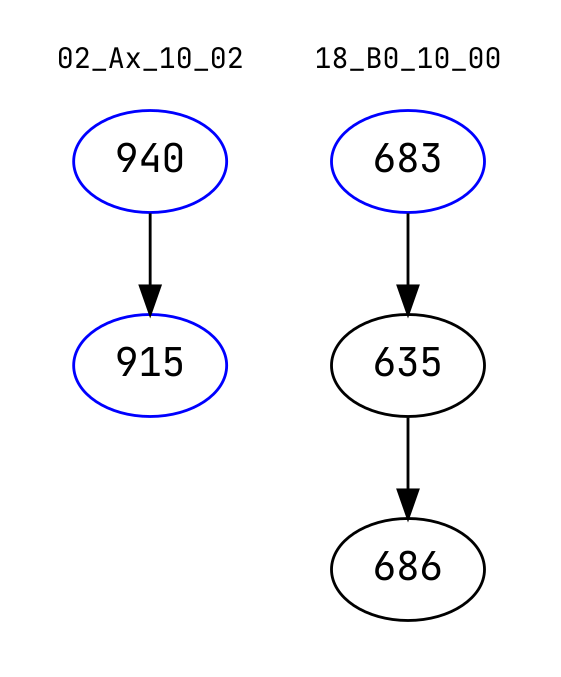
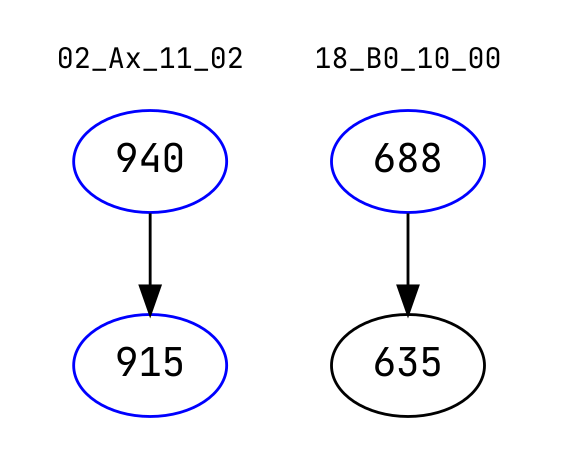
(152, 61) -> (152, 61)
(408, 162) -> (408, 162)
(408, 570) -> none
